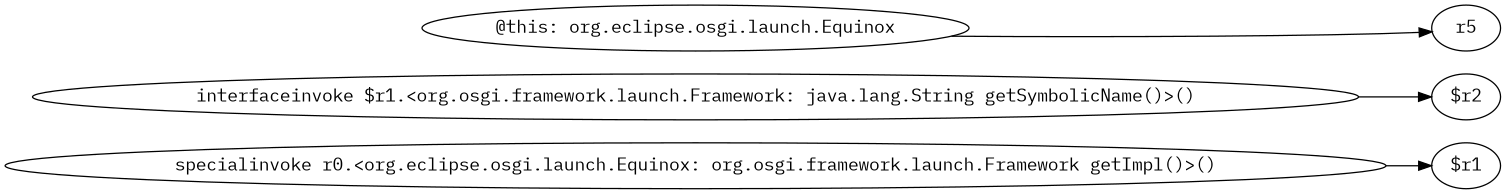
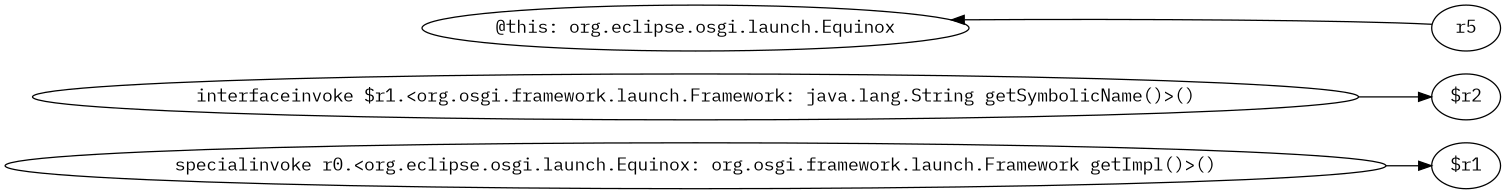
(1185, 36) -> (1198, 20)
